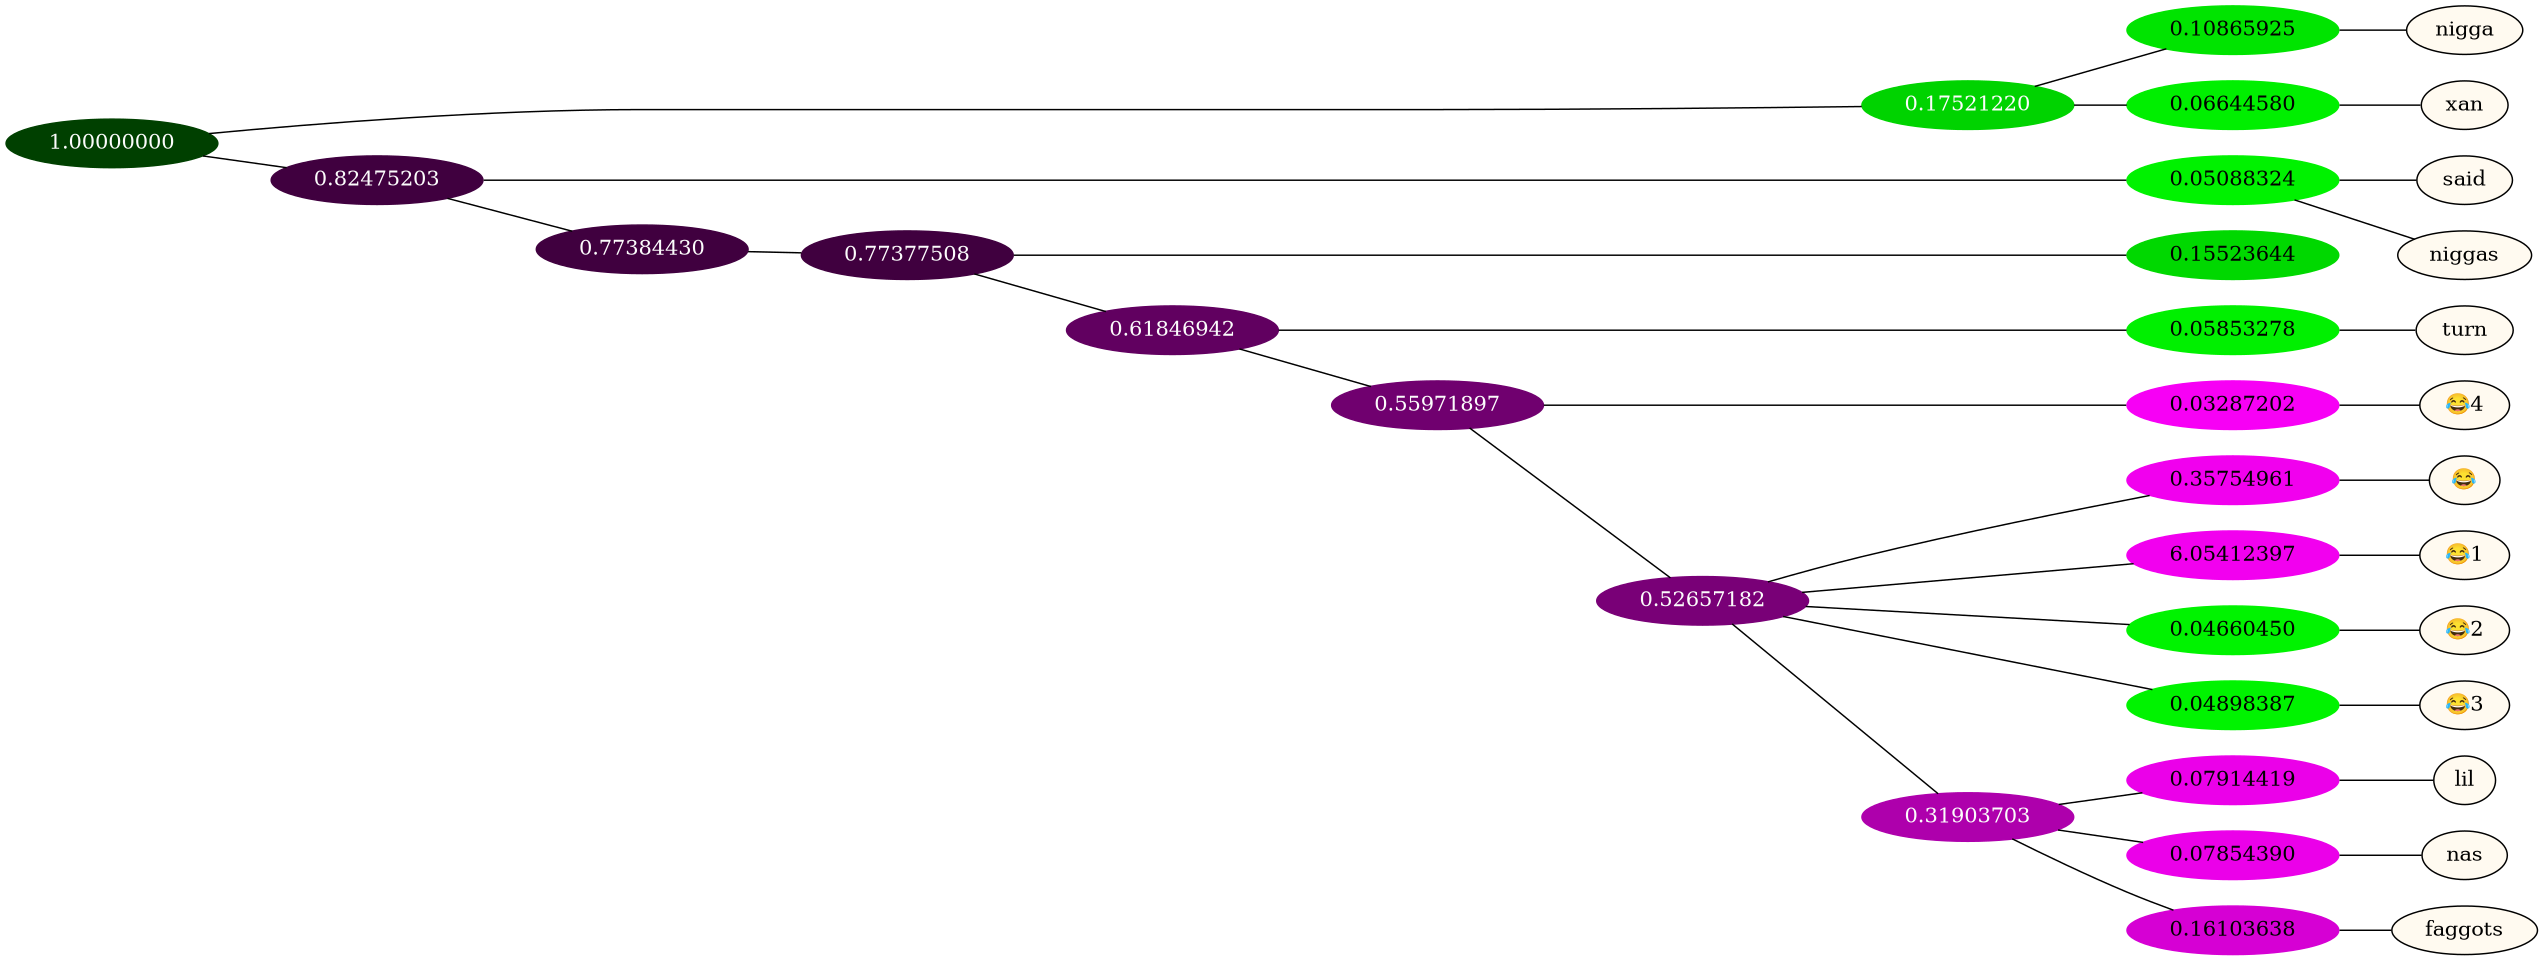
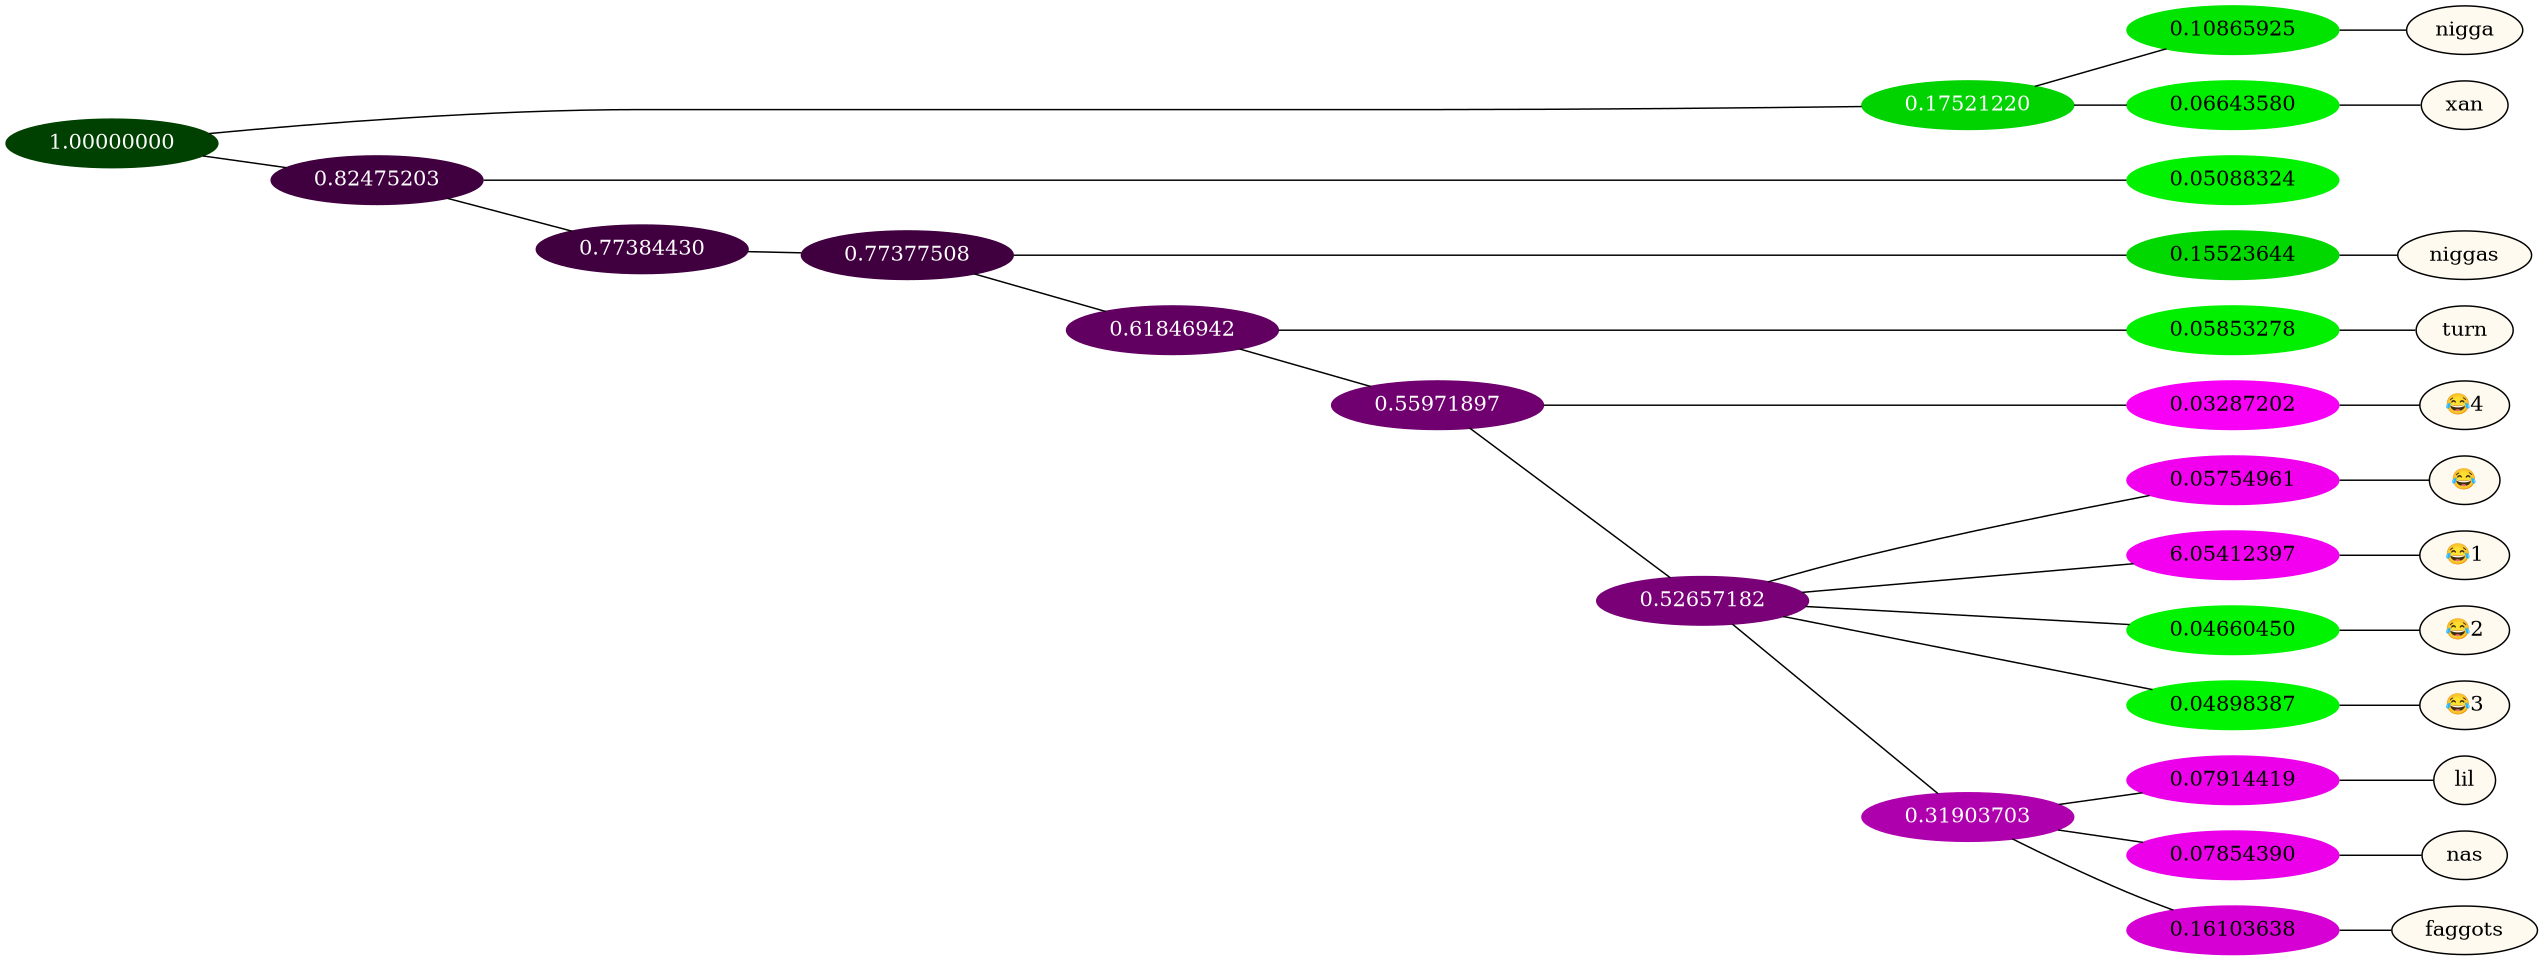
(2233, 105) -> (2233, 105)
(2465, 180) -> none
(2355, 220) -> (2369, 255)
(2233, 480) -> (2233, 480)
